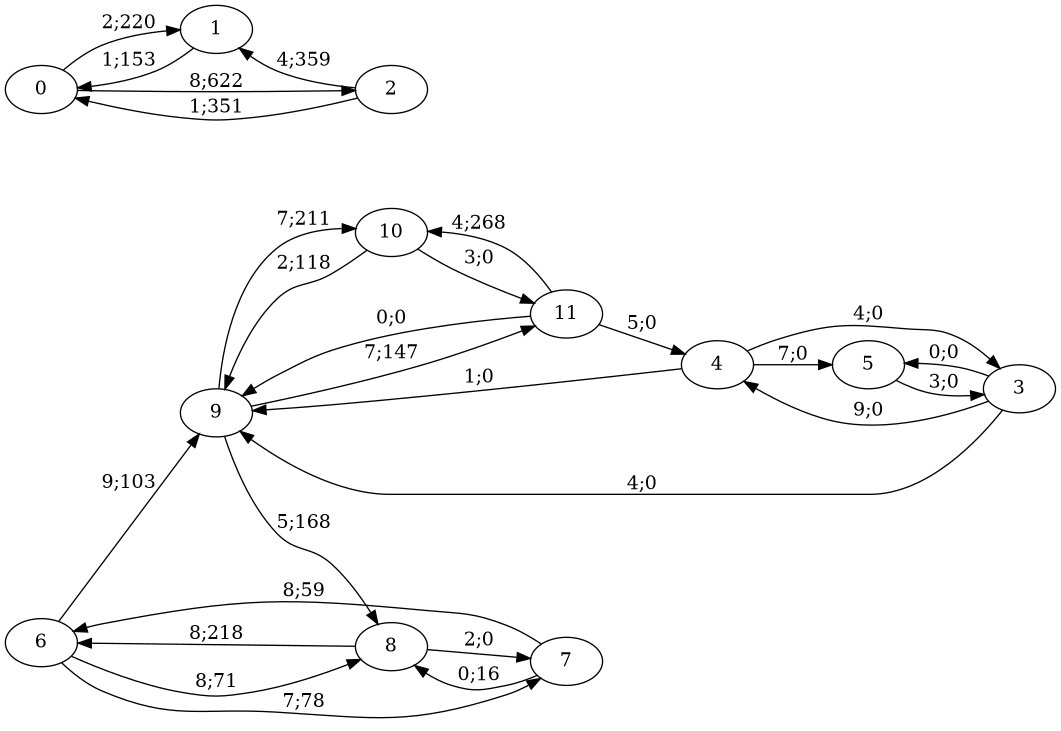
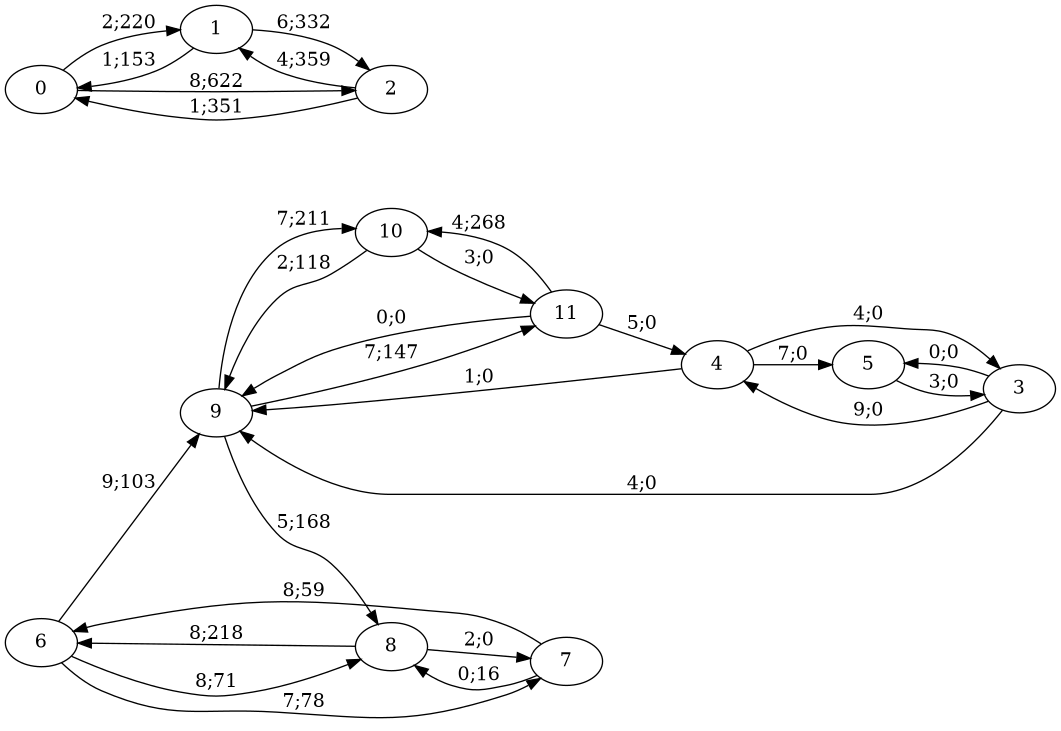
none -> (308, 38)
